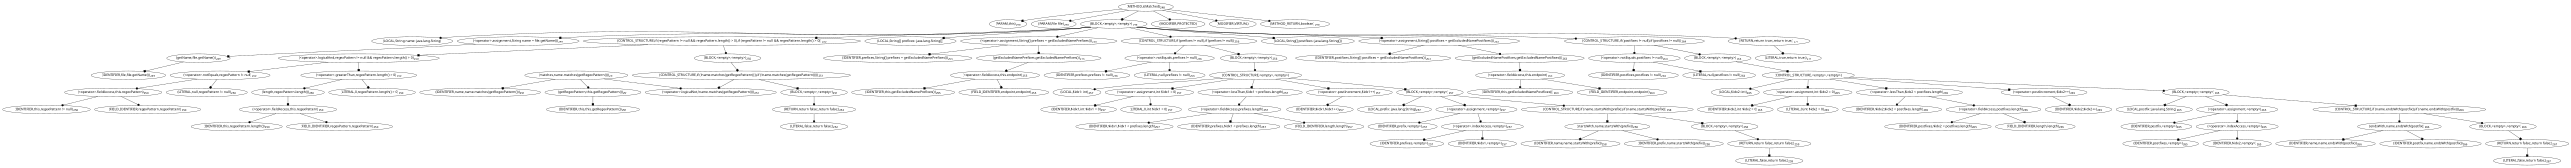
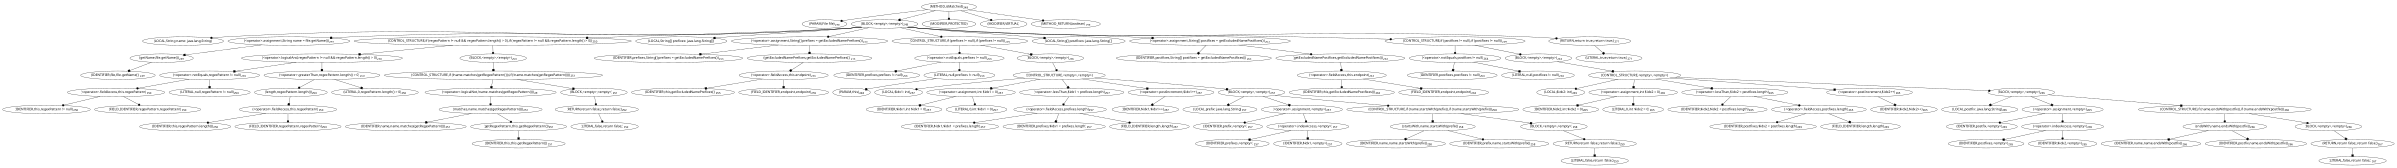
(1073, 14) -> (902, 83)
(642, 84) -> (491, 100)
